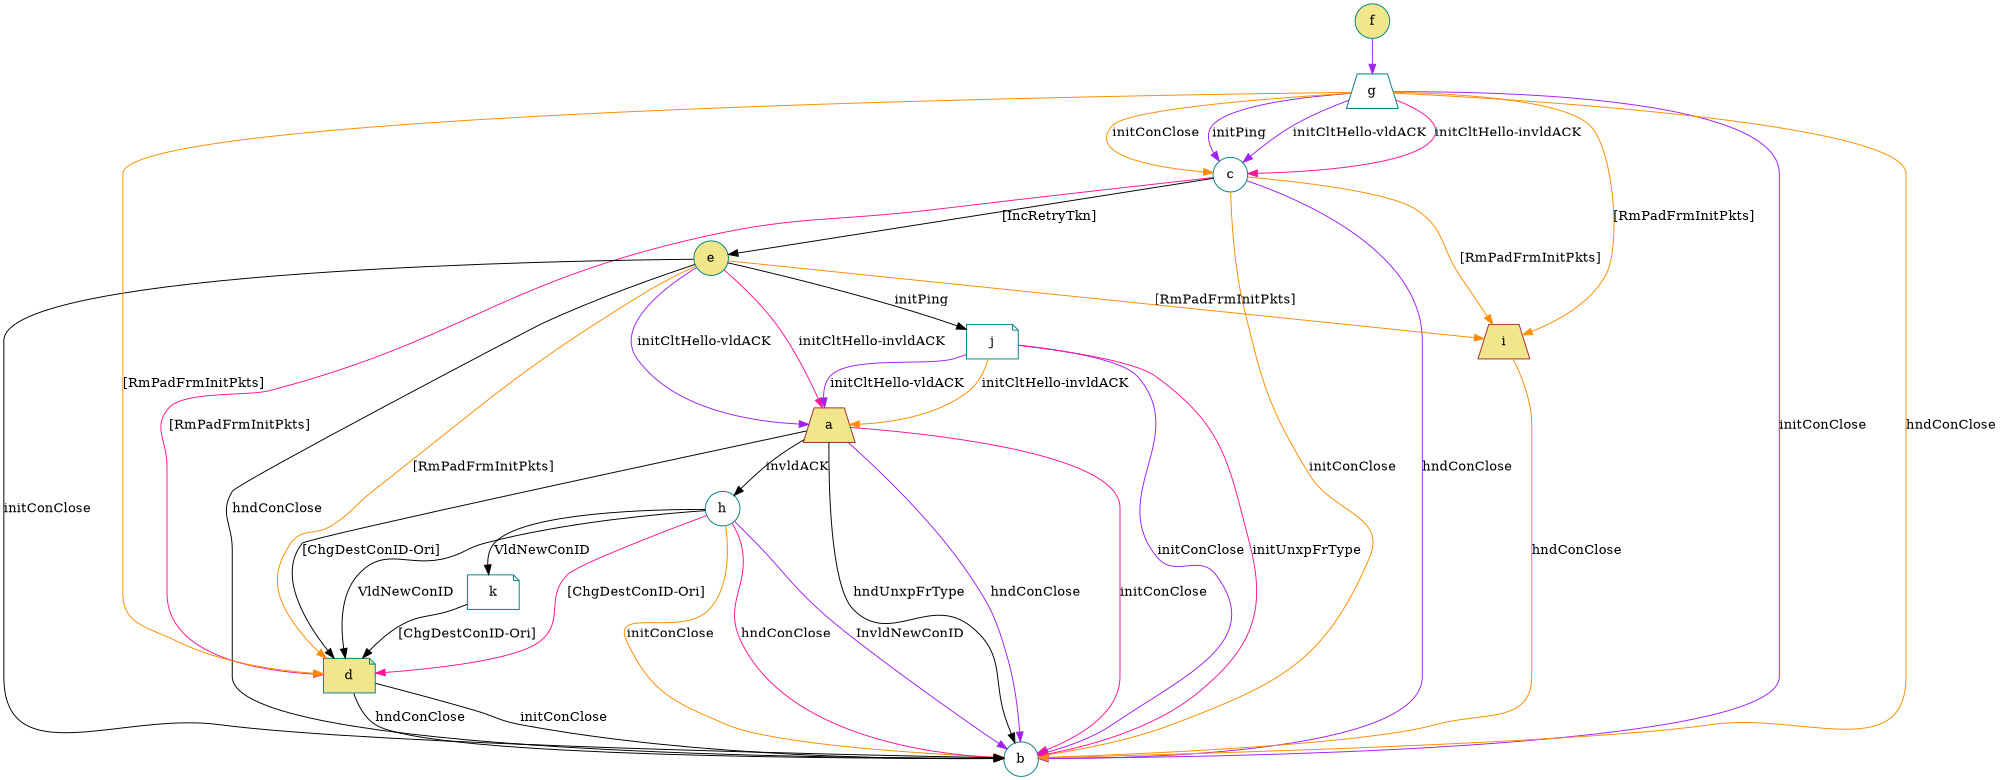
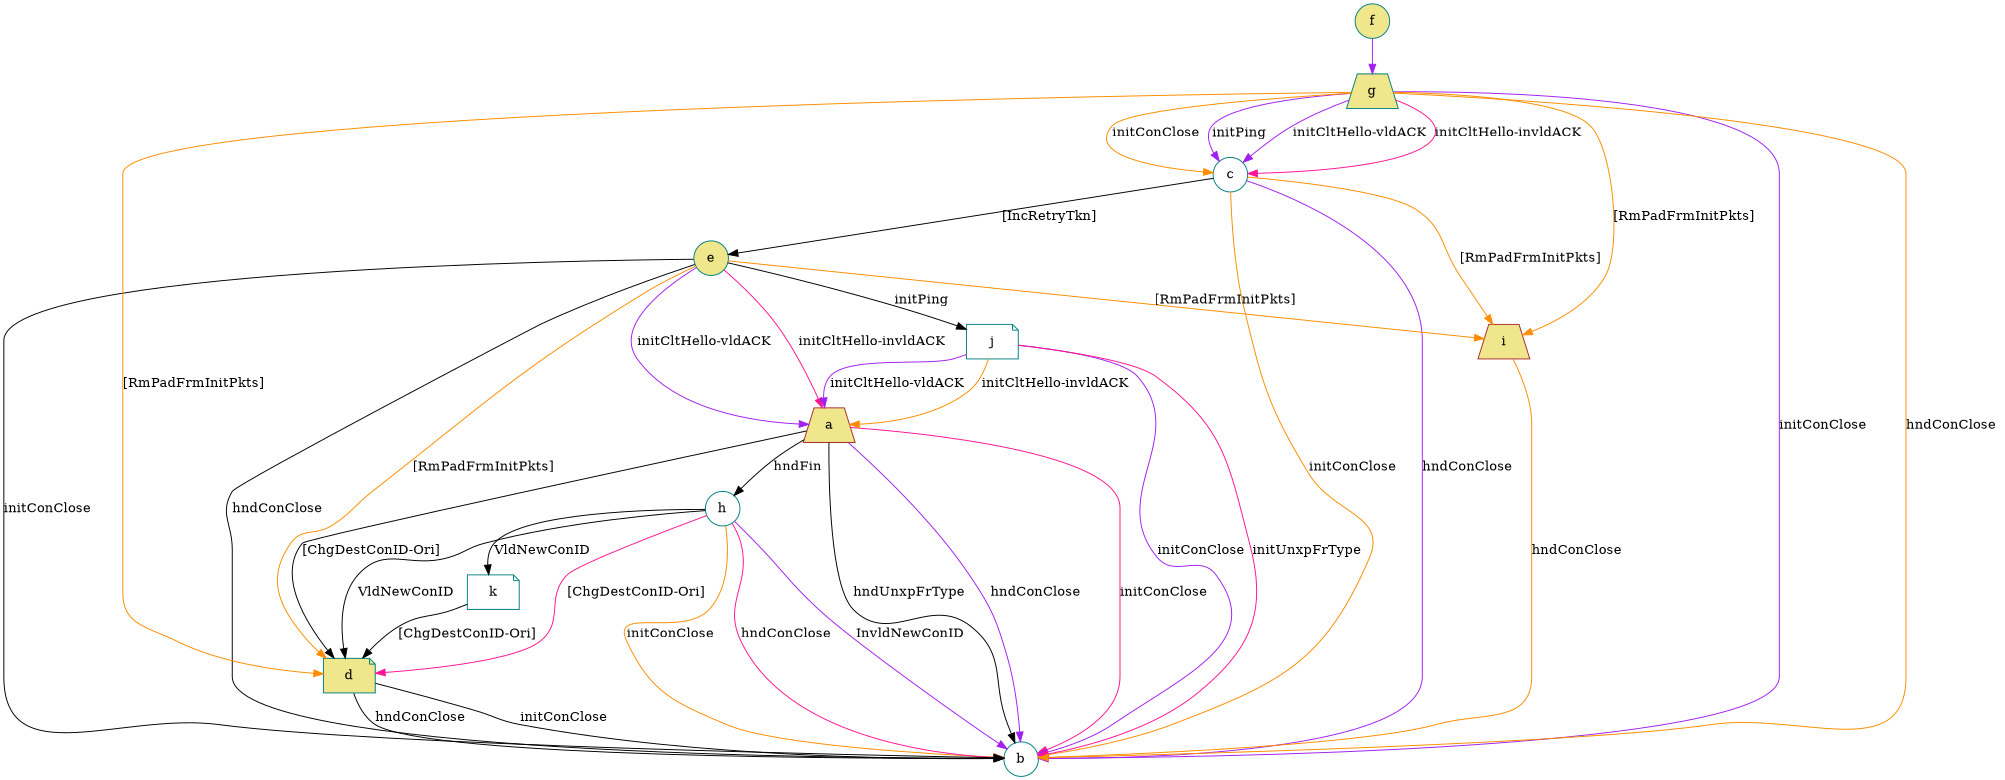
(1372, 91) -> (1372, 91)
(503, 303) -> none
(800, 467) -> (800, 467)
